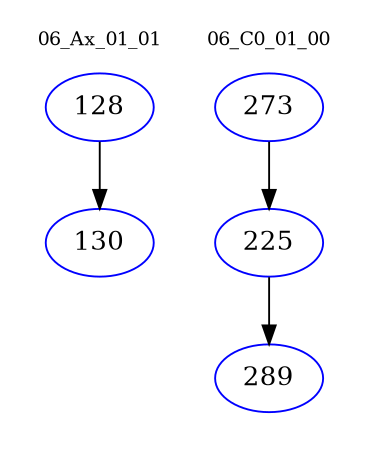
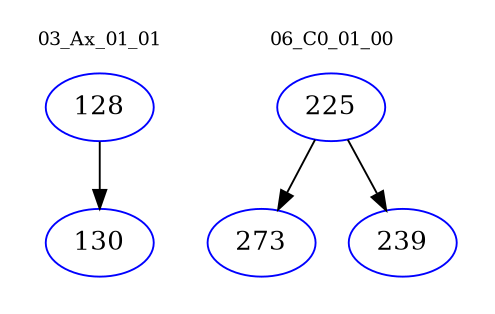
(100, 40) -> (100, 40)
(269, 166) -> (301, 166)
(269, 378) -> (403, 243)
